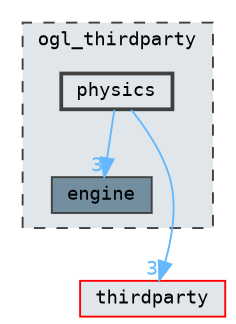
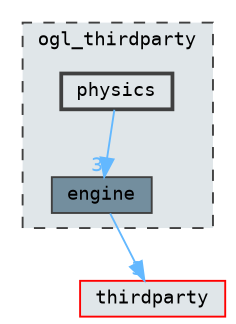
(171, 181) -> (124, 240)
